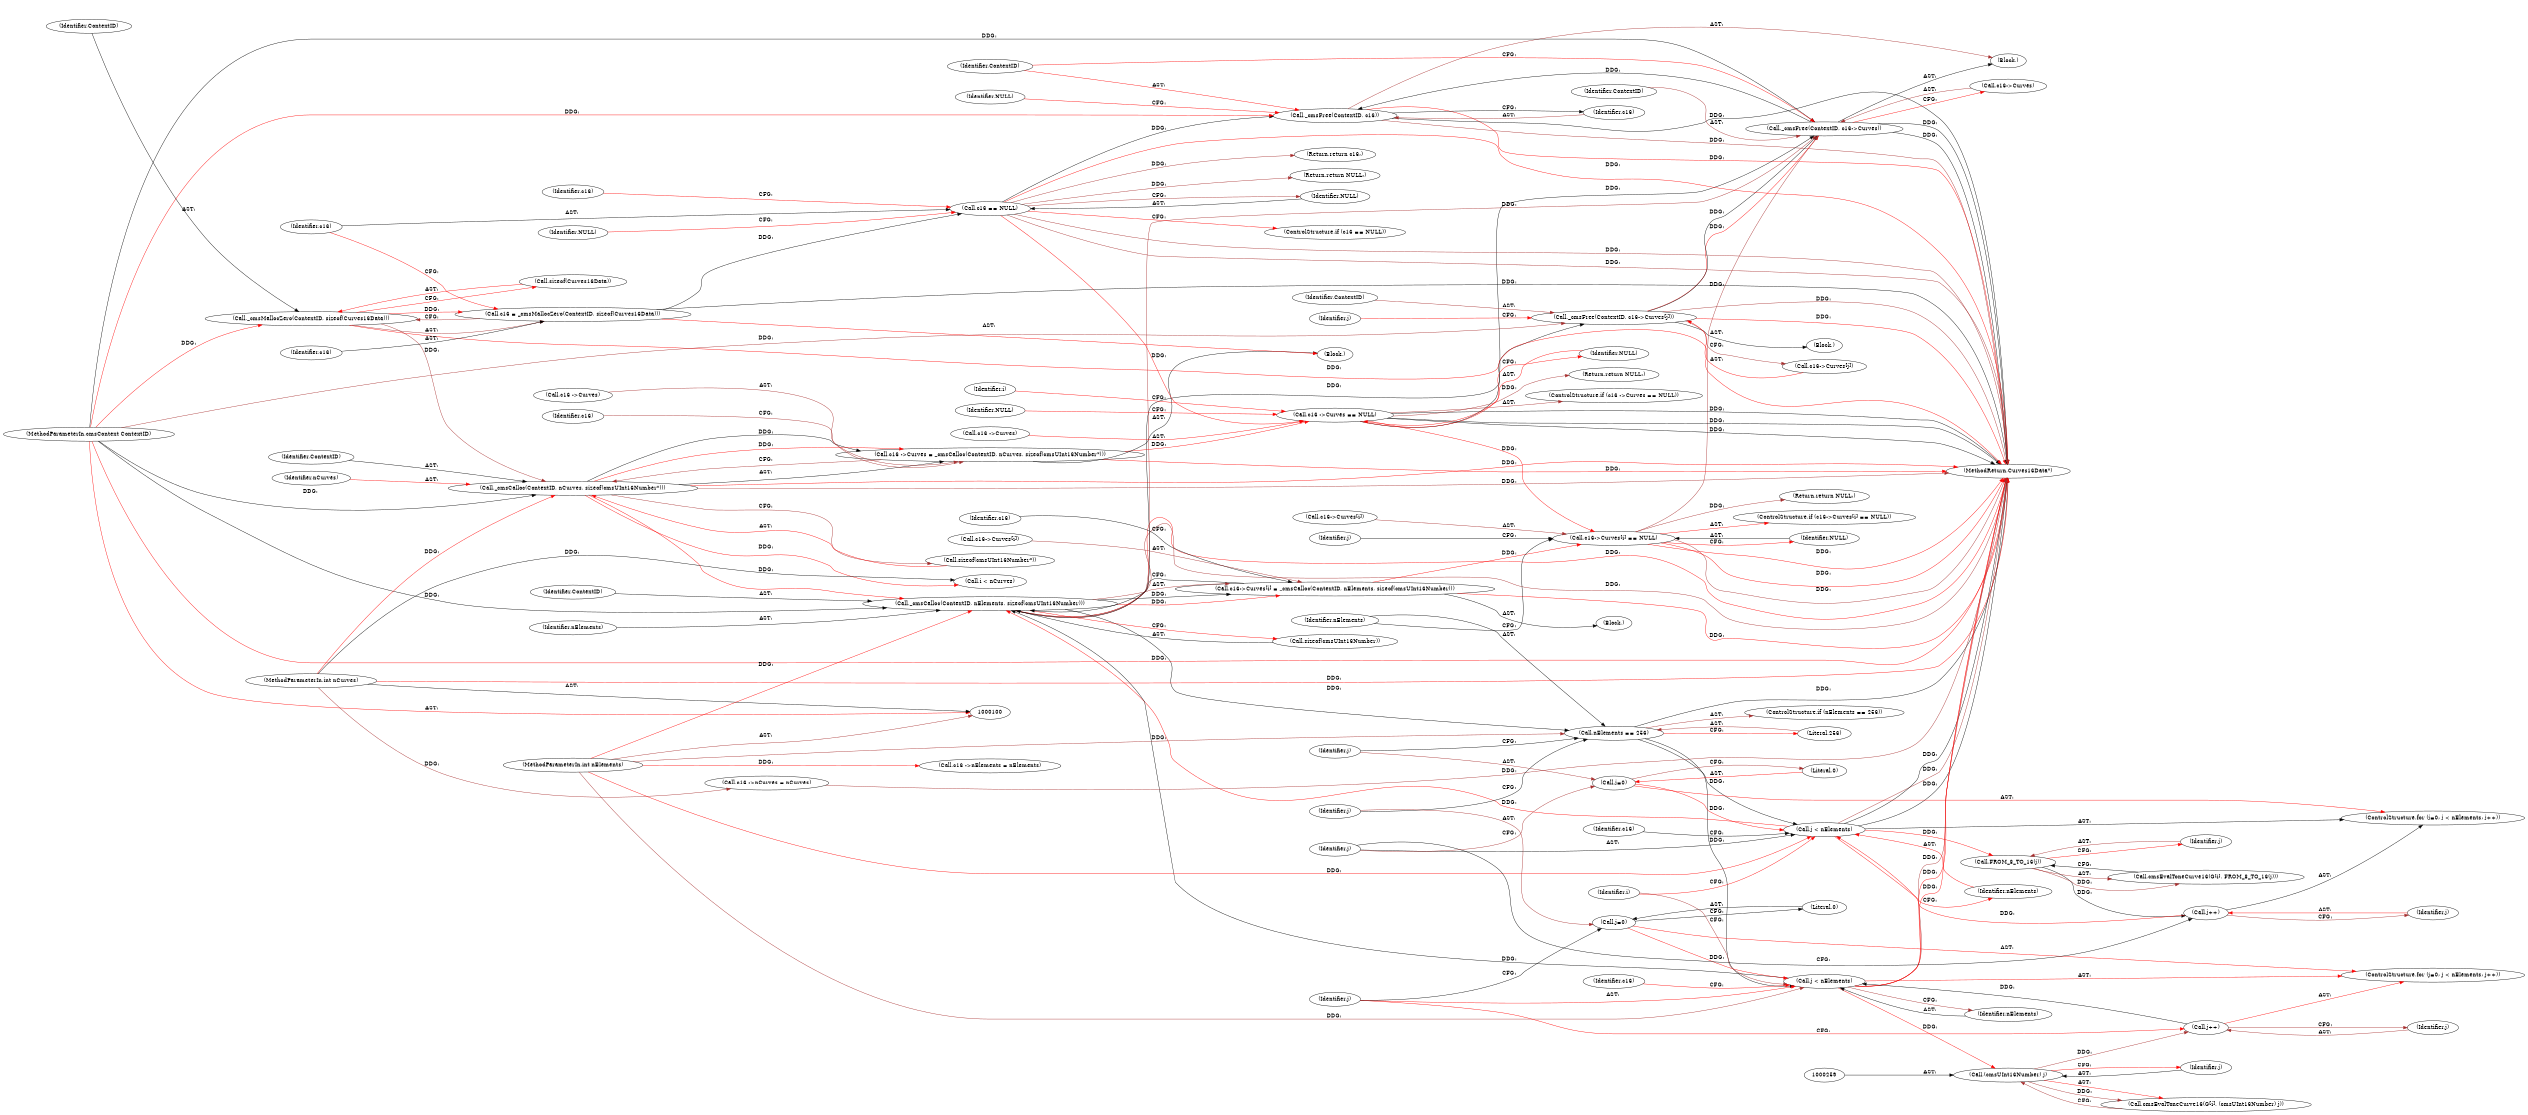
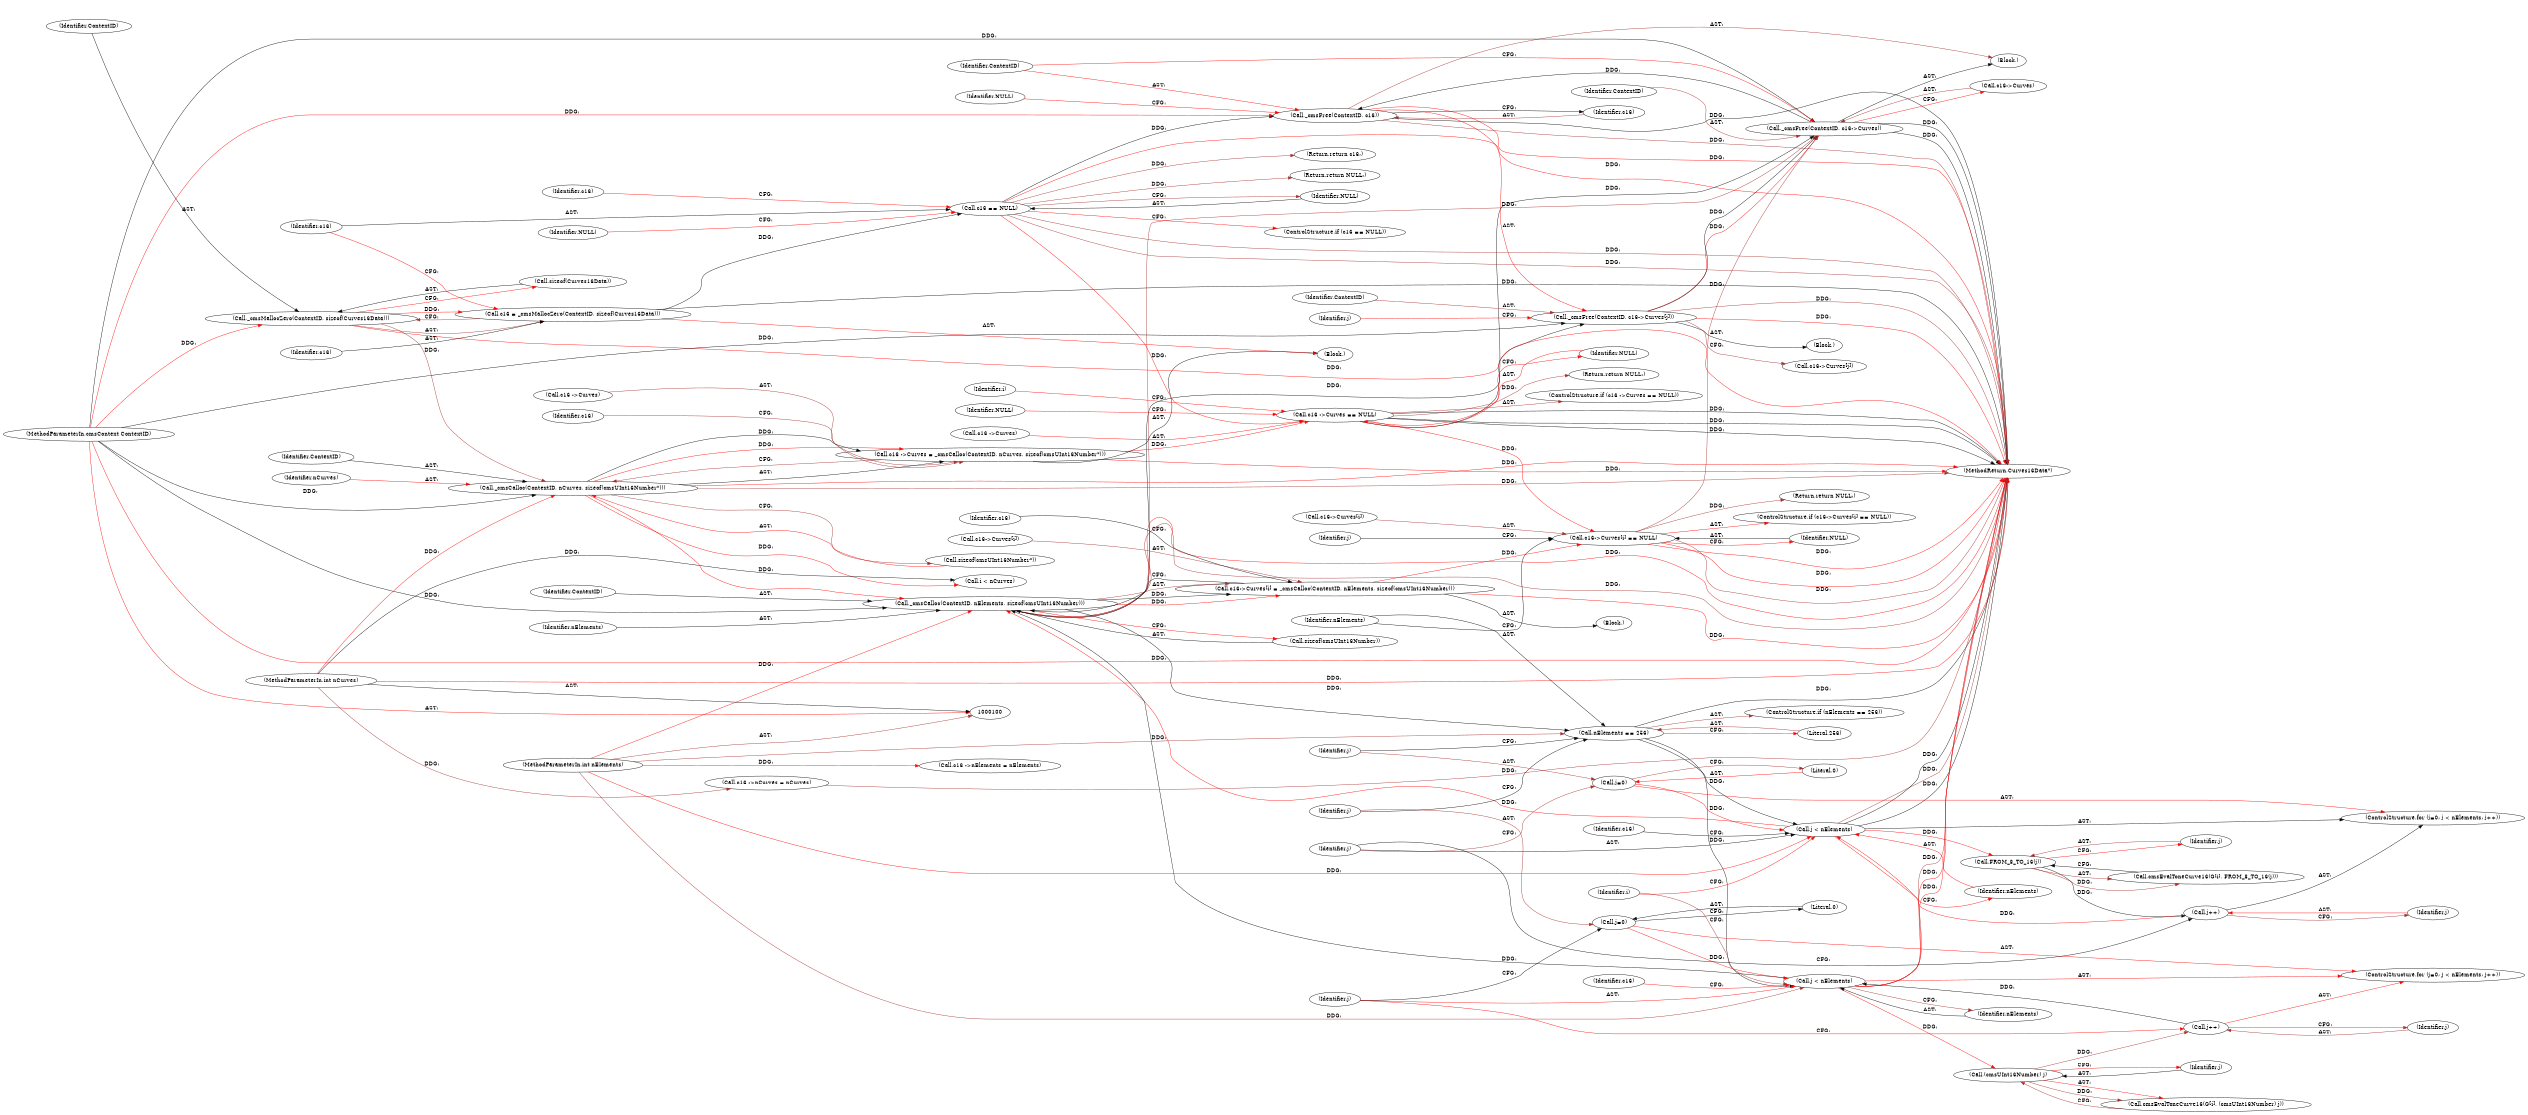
(432, 293) -> (432, 293)
(839, 340) -> (839, 340)
(1731, 374) -> (1501, 183)
(1824, 1075) -> none
